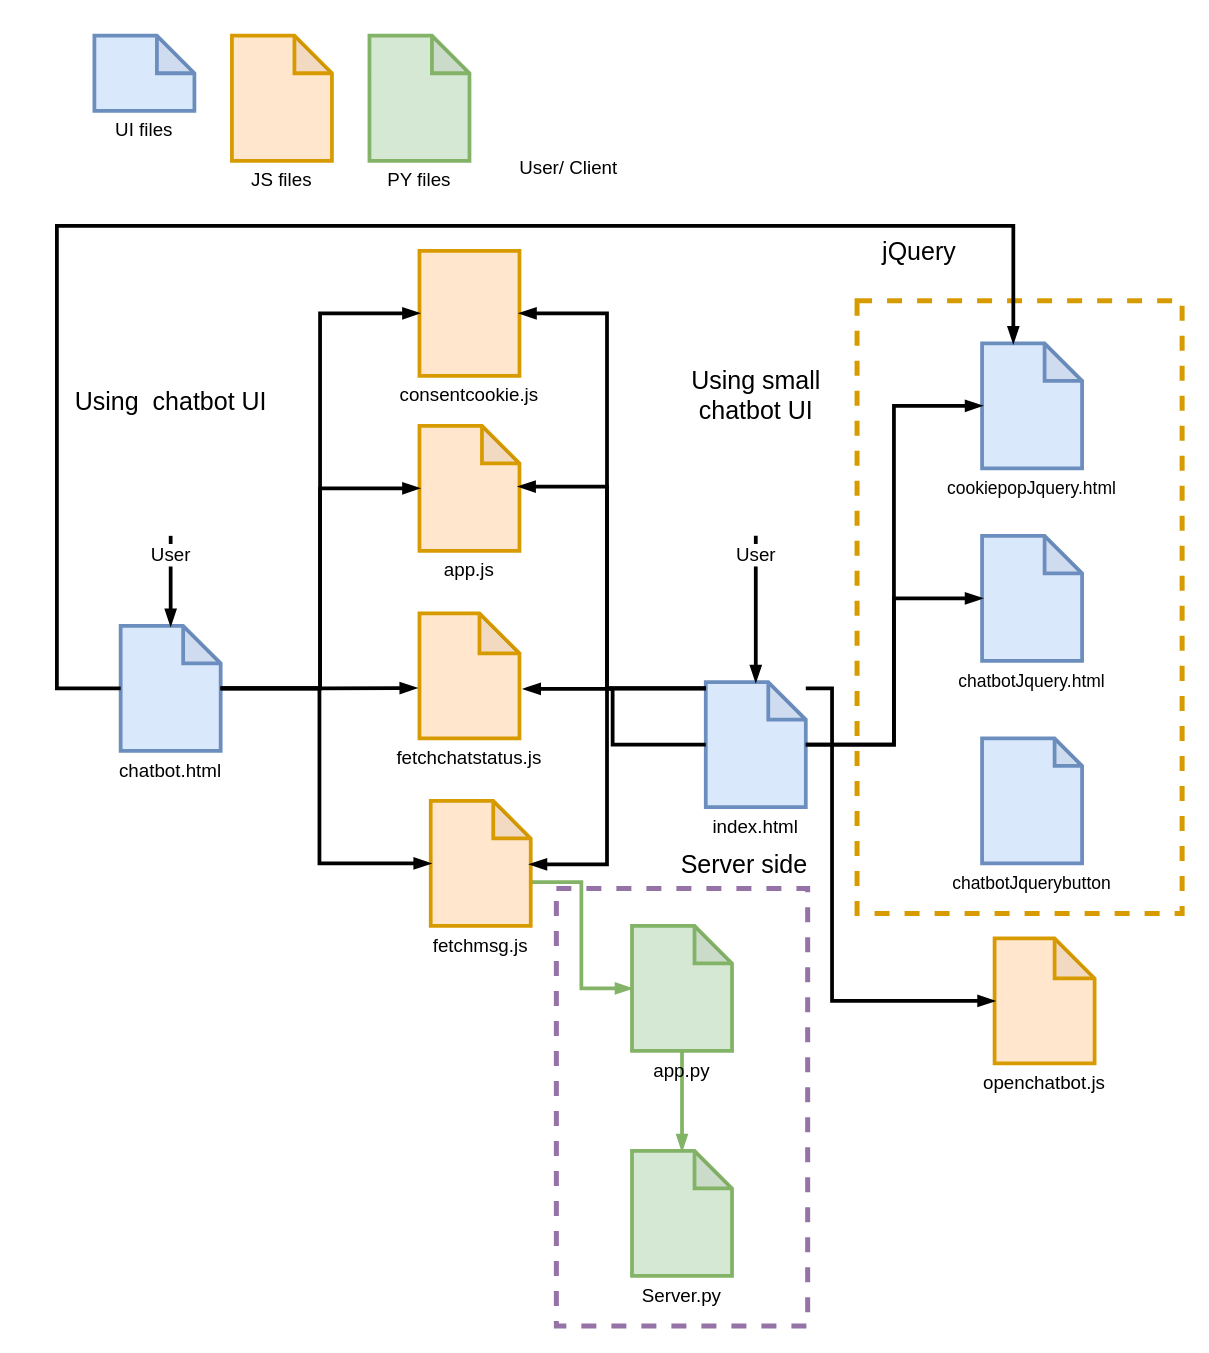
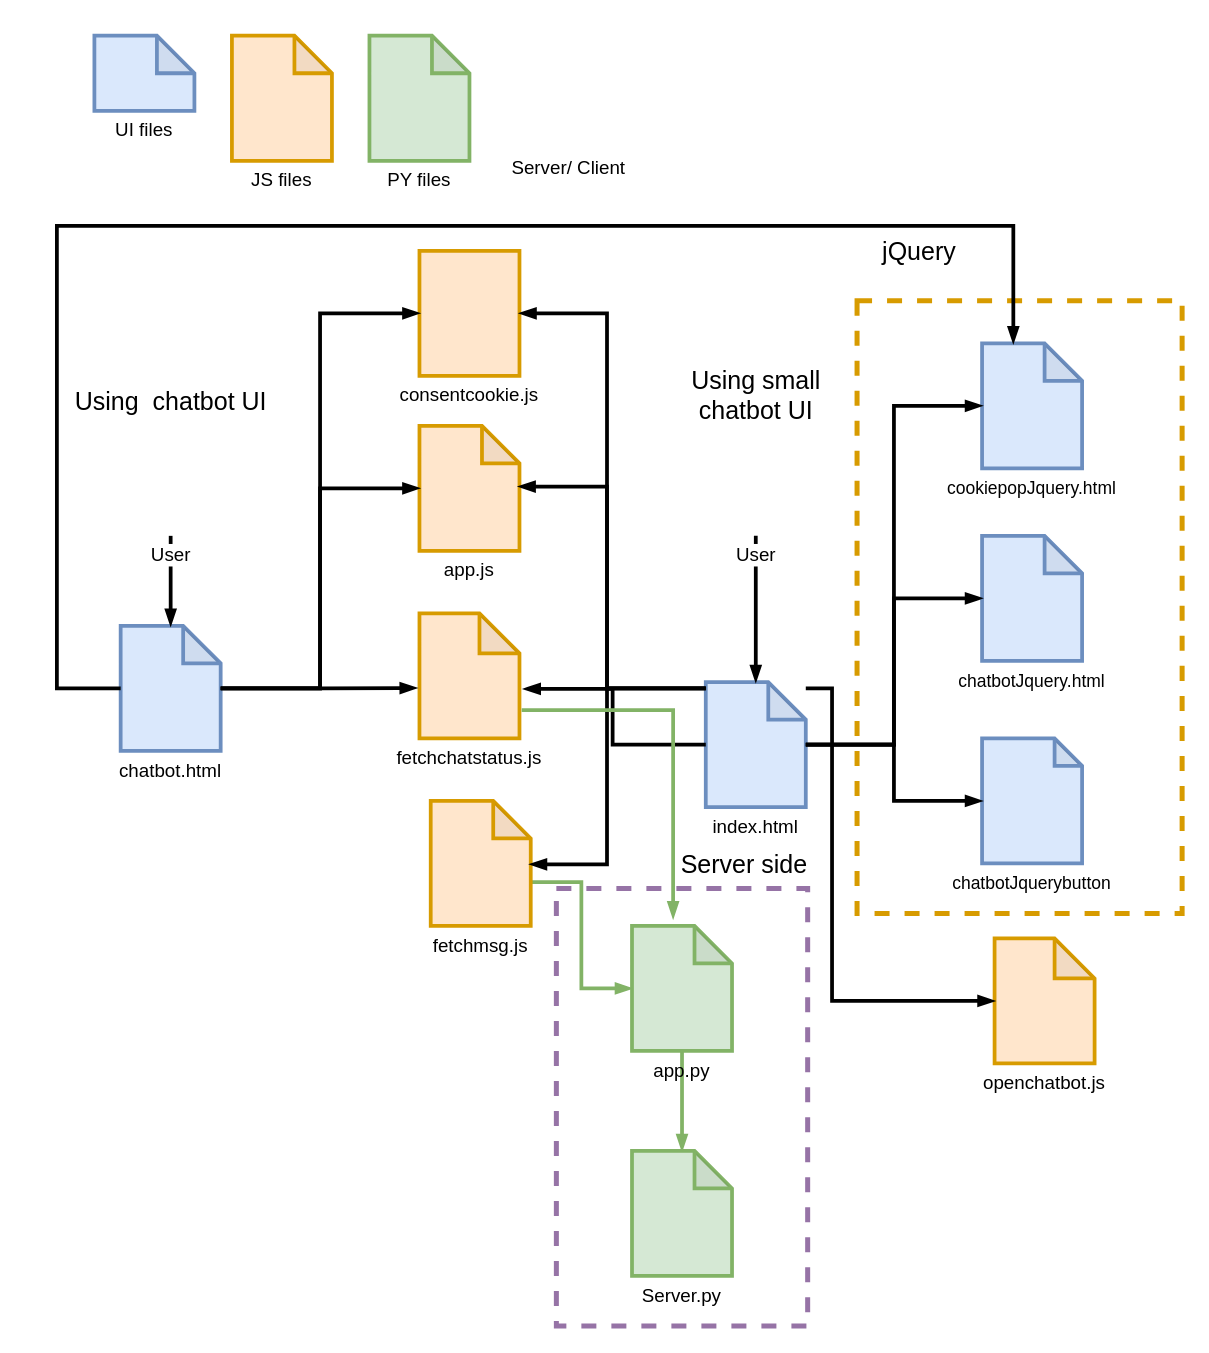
(569, 166) -> (569, 166)
none -> (673, 730)
none -> (902, 801)
(319, 824) -> none
